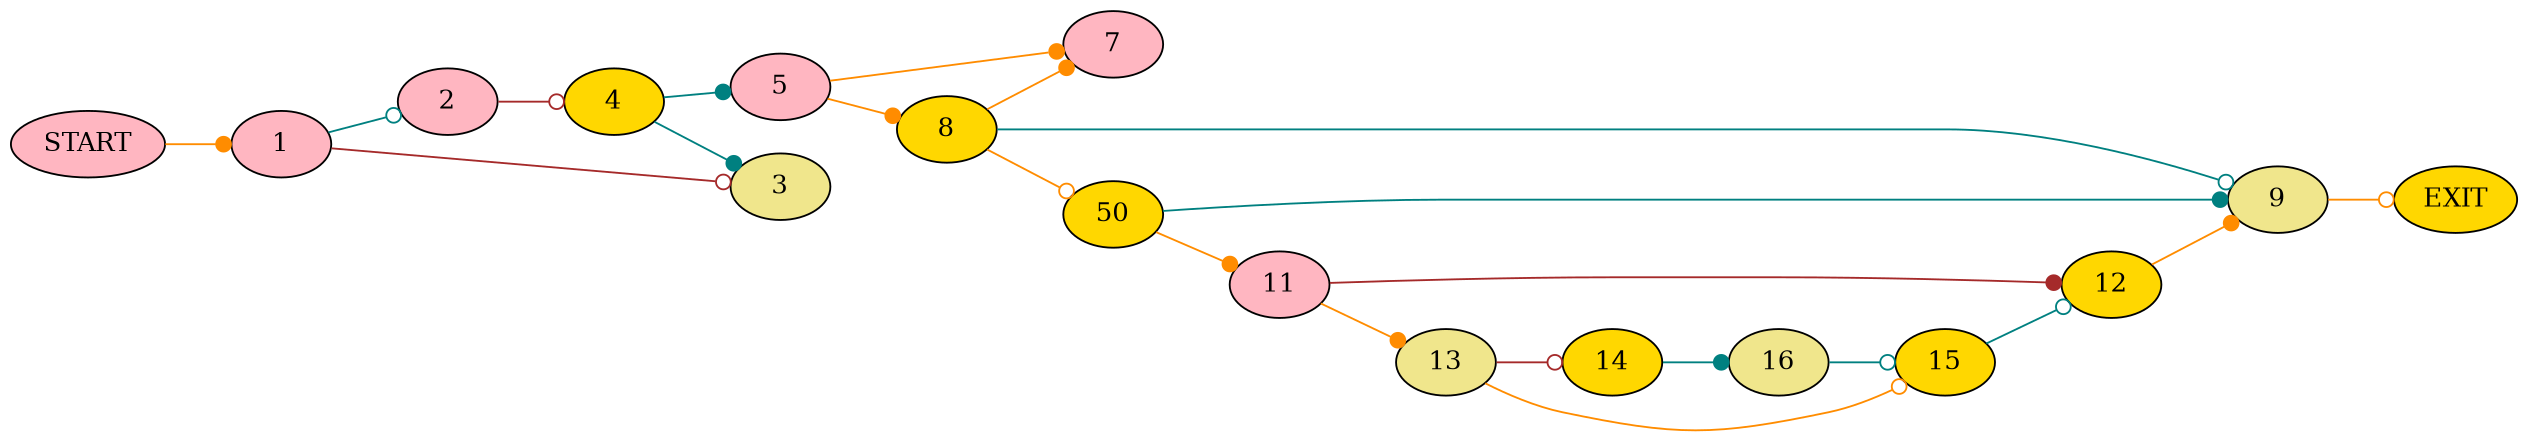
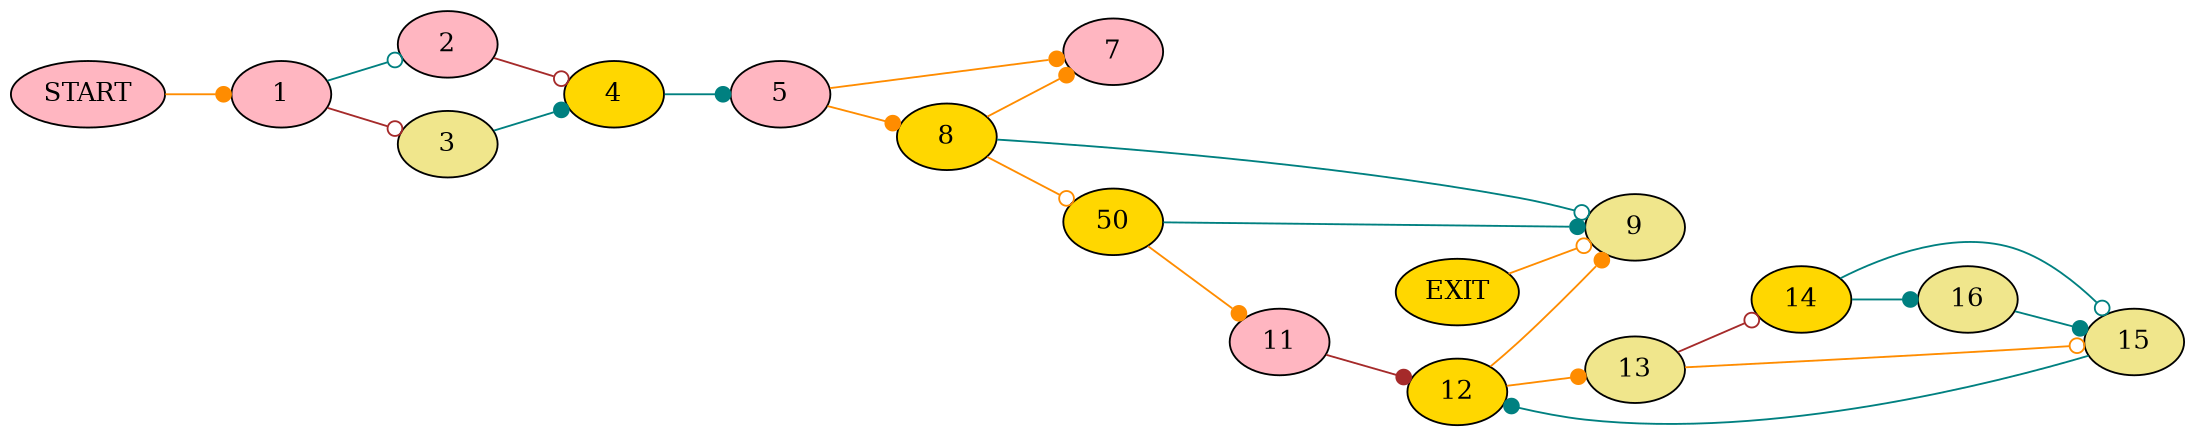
(691, 141) -> (524, 121)
(2353, 200) -> (1543, 261)
none -> (1974, 242)
(1356, 320) -> (1539, 382)
(2021, 327) -> (1806, 415)
(1855, 362) -> (2044, 319)
(1945, 362) -> (2134, 342)
